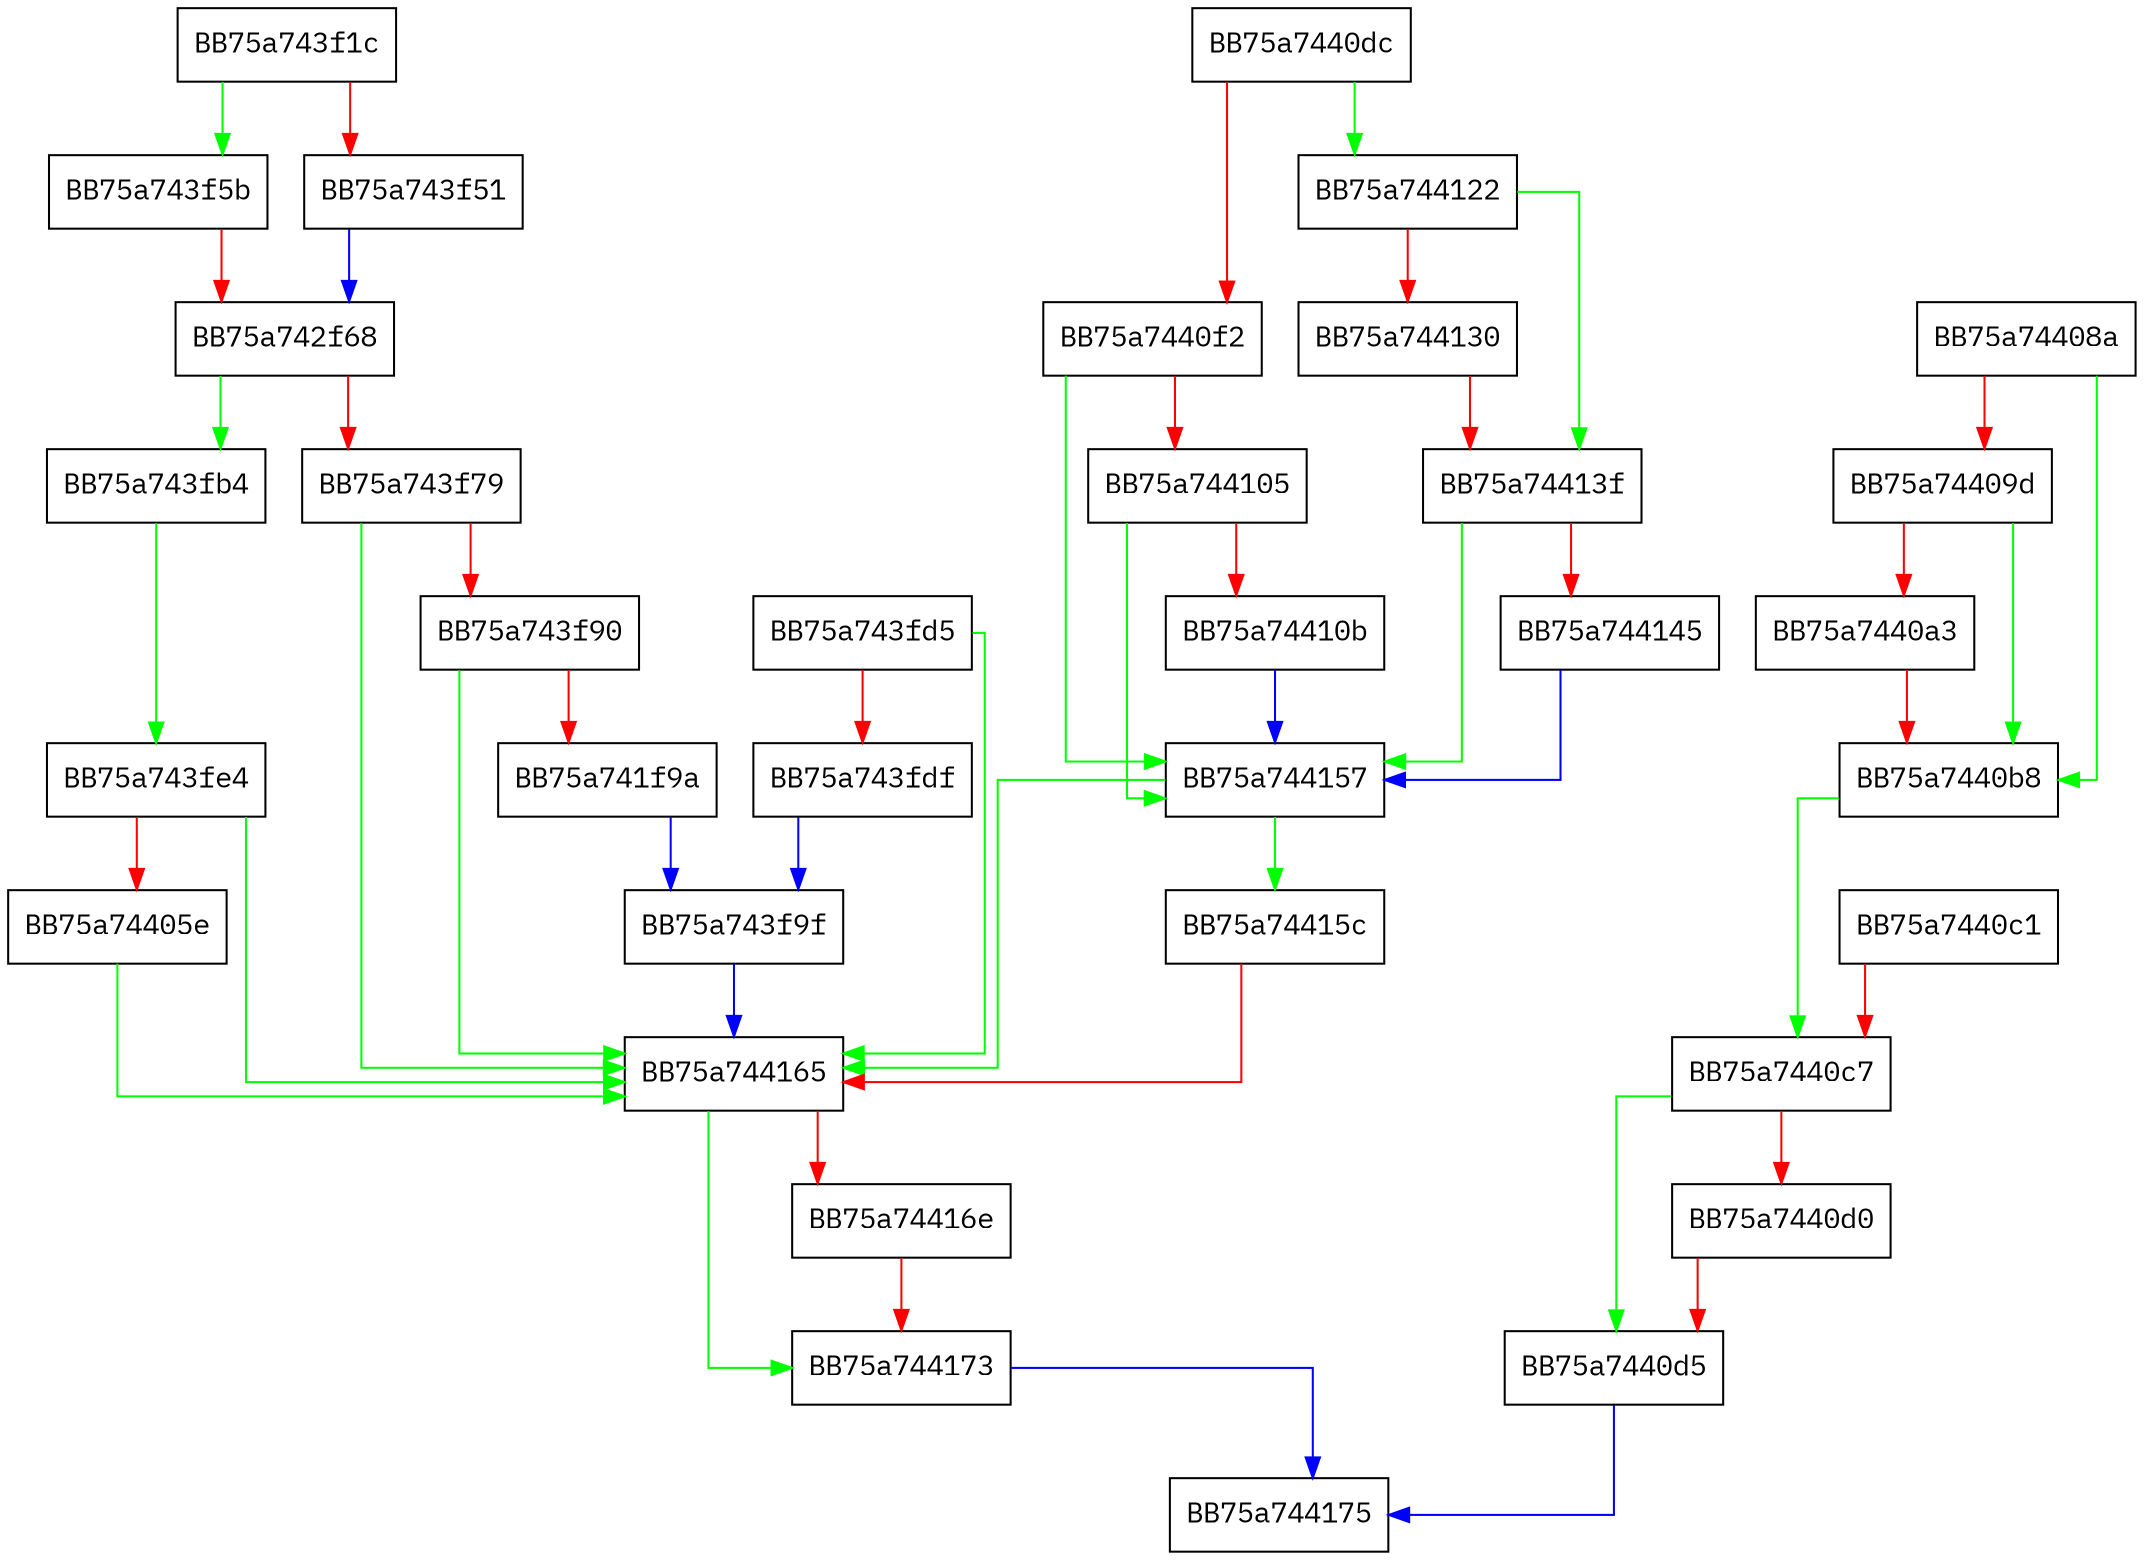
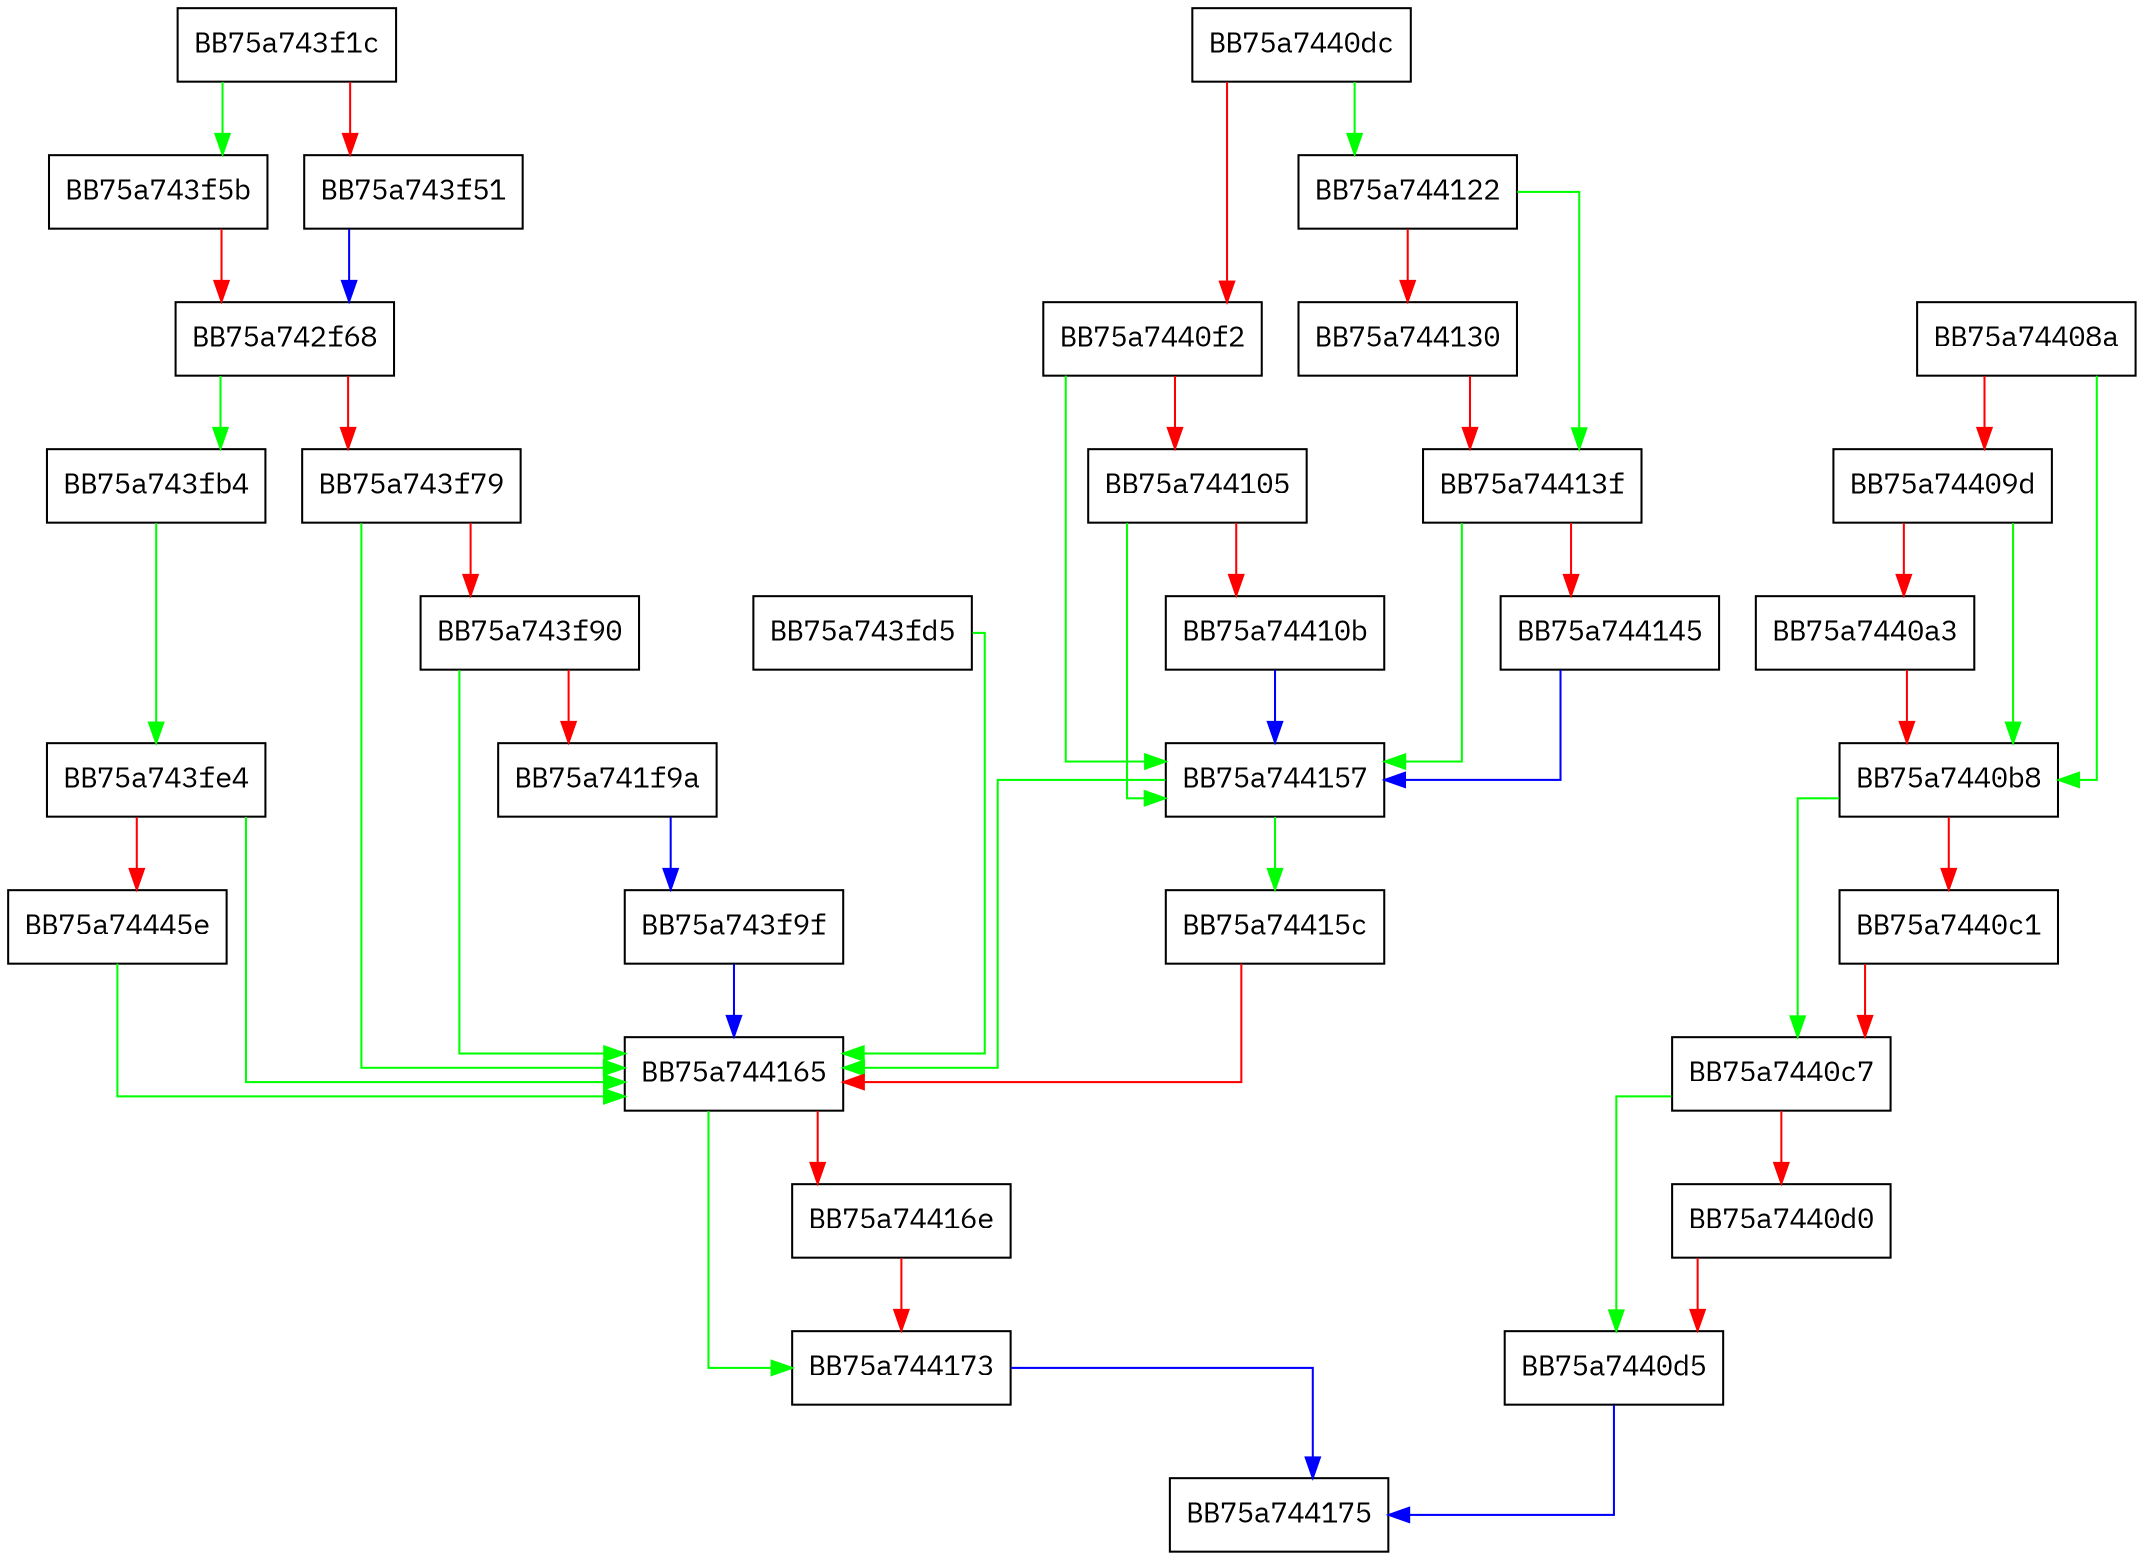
(863, 780) -> none
none -> (1949, 843)
(117, 927) -> (117, 927)
